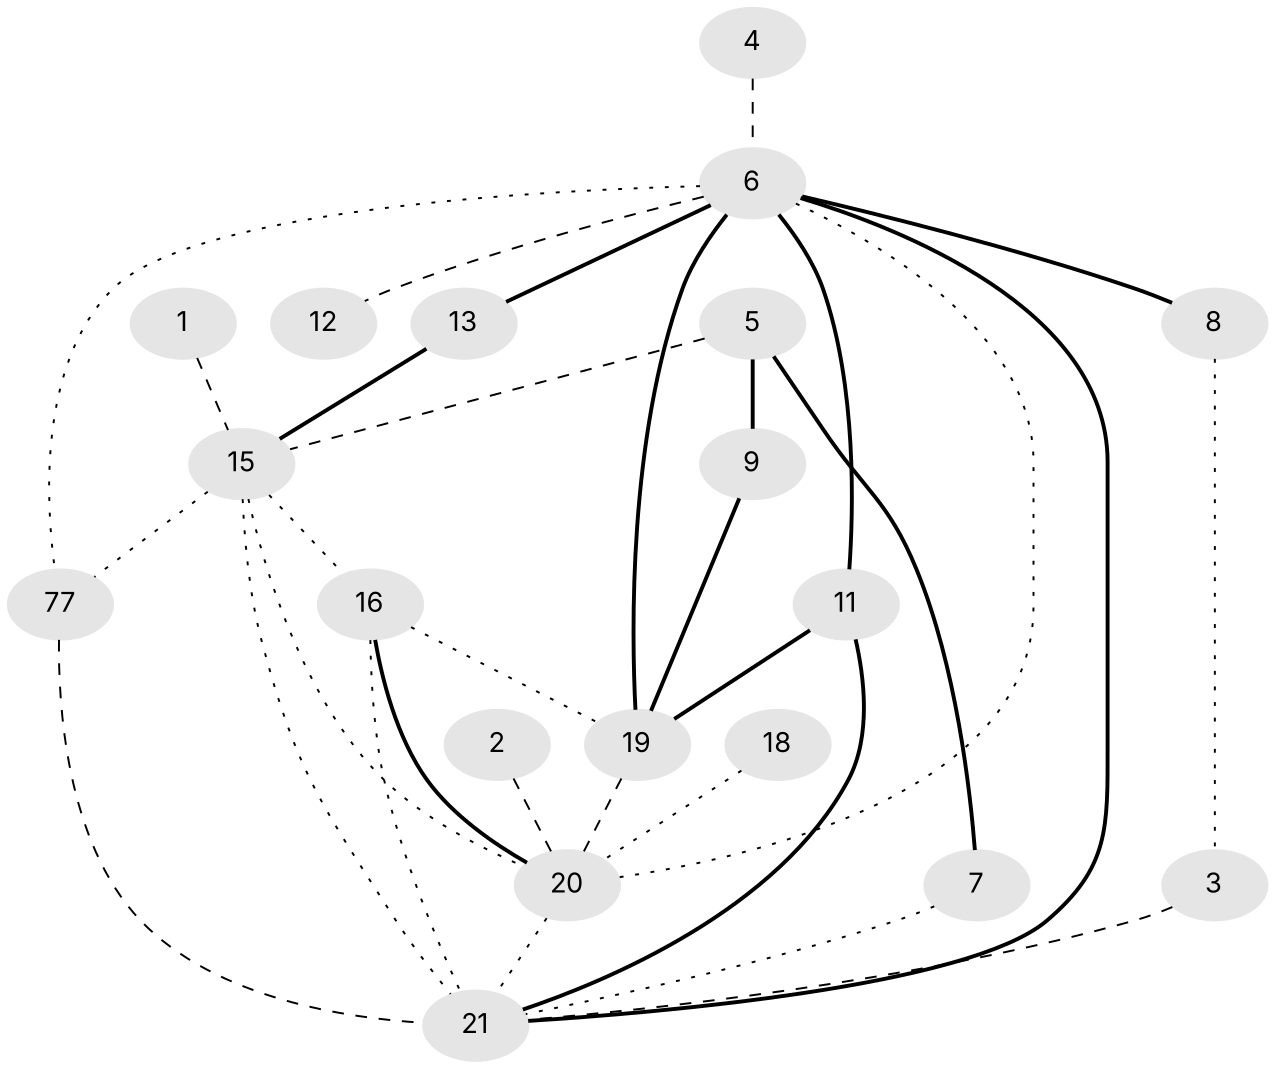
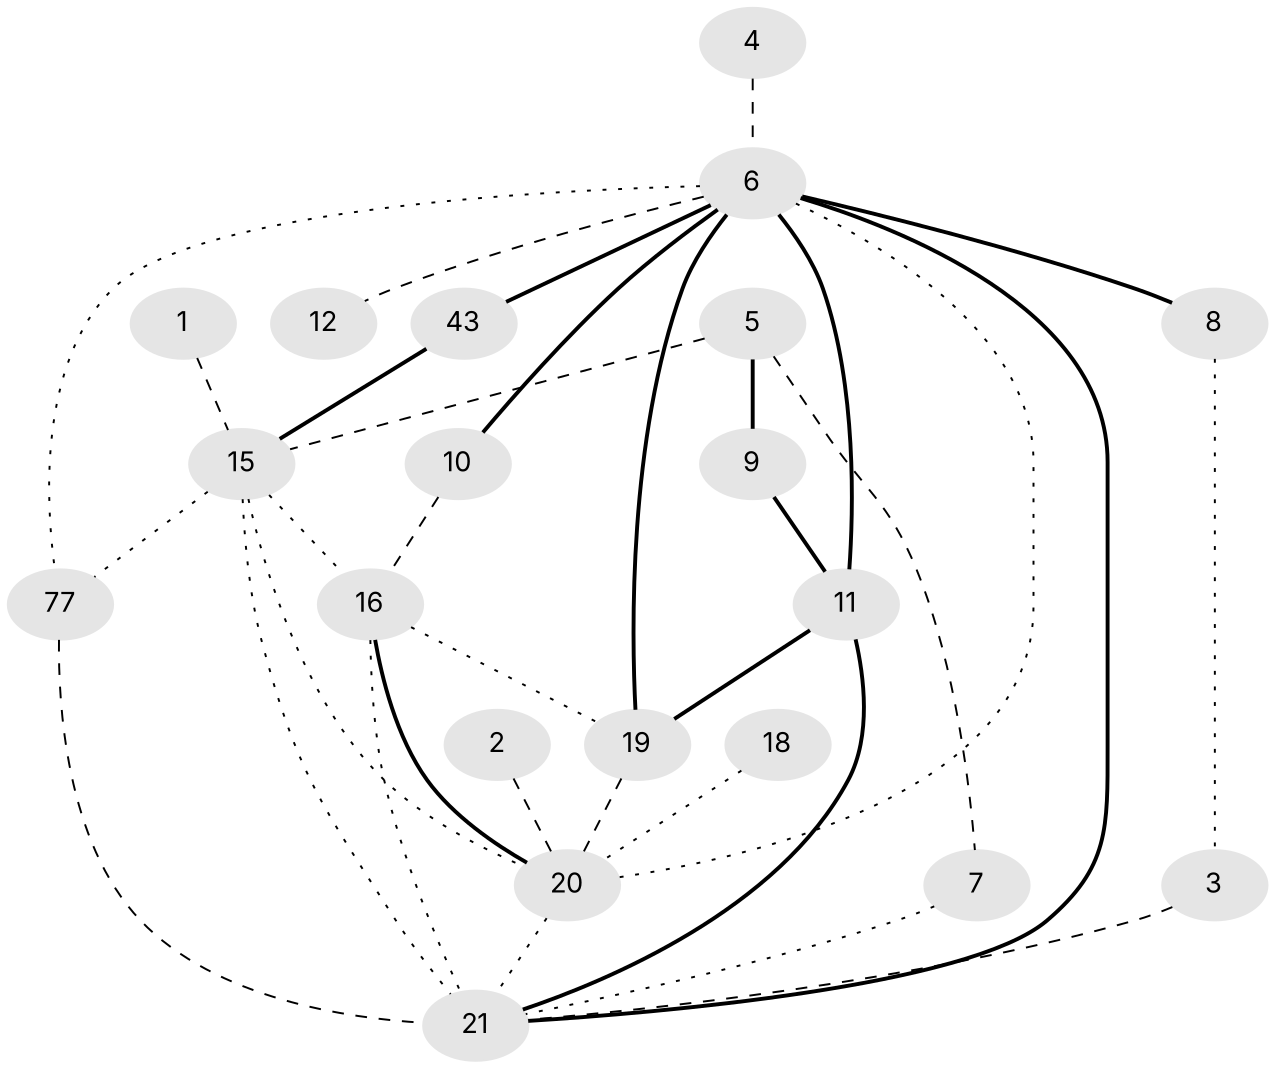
(464, 324) -> (464, 324)
none -> (458, 464)
(922, 584) -> (922, 584)
(695, 605) -> (800, 534)
